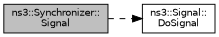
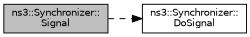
(179, 19) -> (194, 19)
